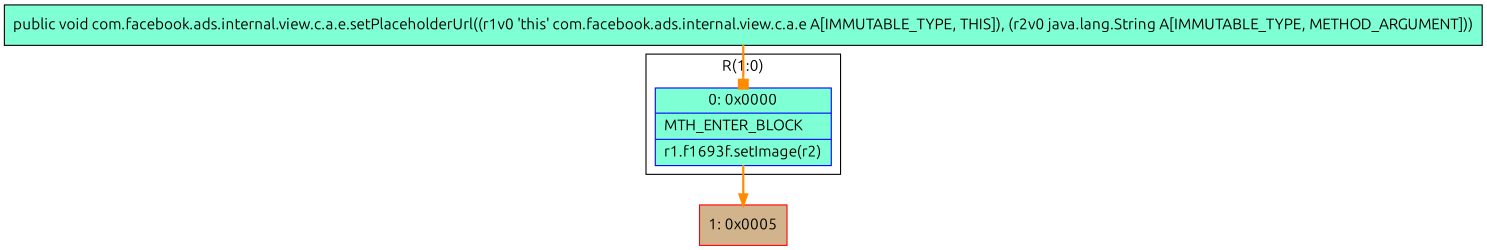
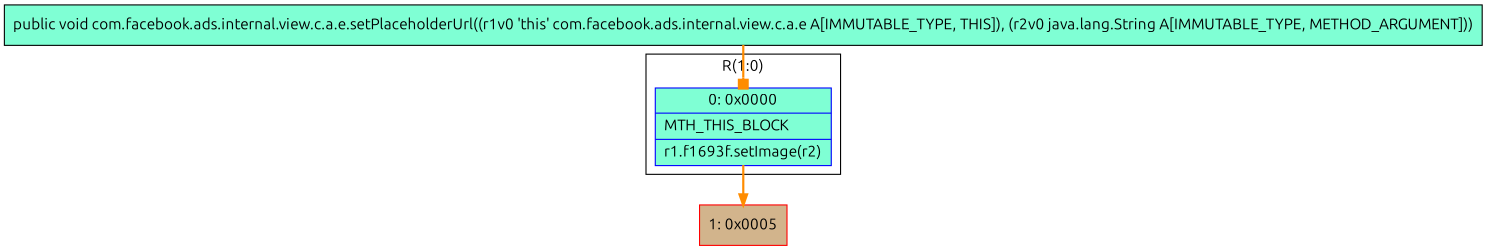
(733, 126) -> (727, 126)
